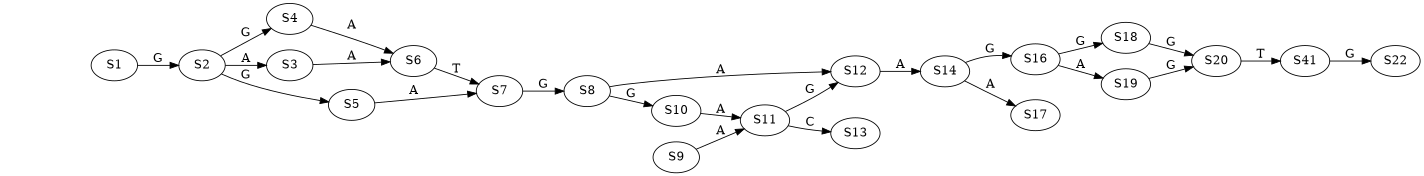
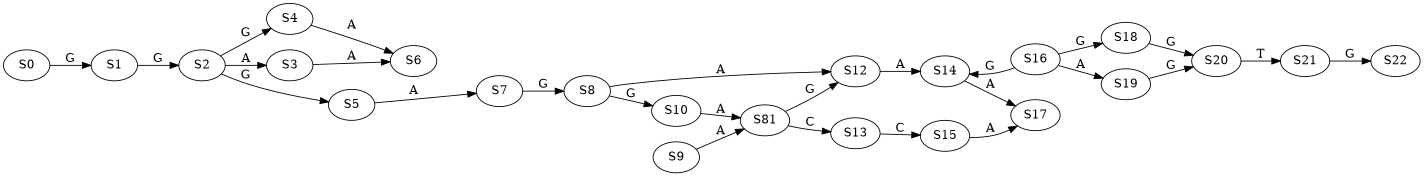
(984, 57) -> (997, 73)
(1305, 61) -> (1305, 61)
none -> (27, 65)
(452, 75) -> none
(765, 120) -> (765, 120)
none -> (945, 136)
